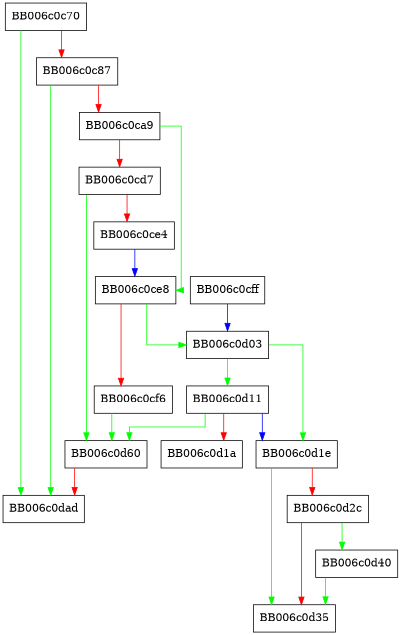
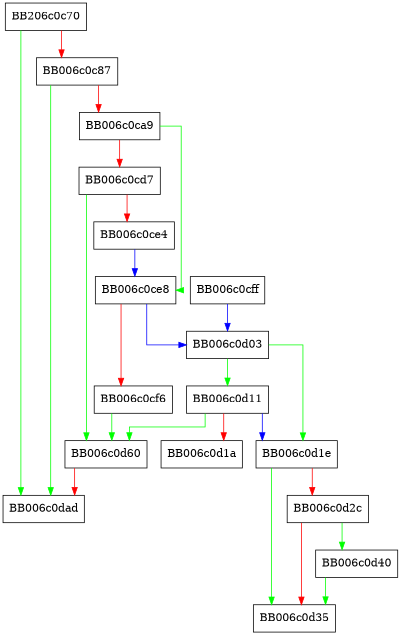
(46, 17) -> (46, 17)
(147, 341) -> (147, 341)
